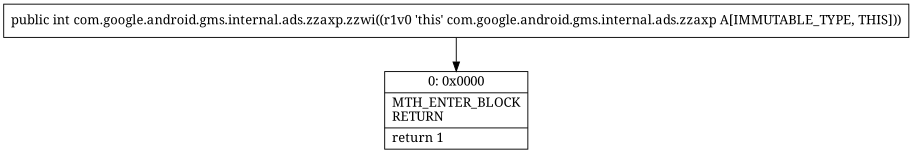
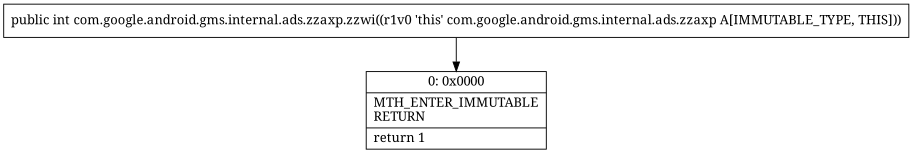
(456, 103) -> (456, 103)
